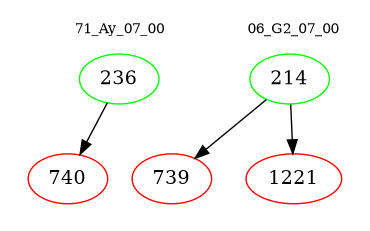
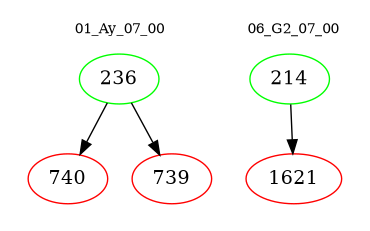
(120, 30) -> (120, 30)
(244, 118) -> (142, 123)
(294, 179) -> (294, 179)
